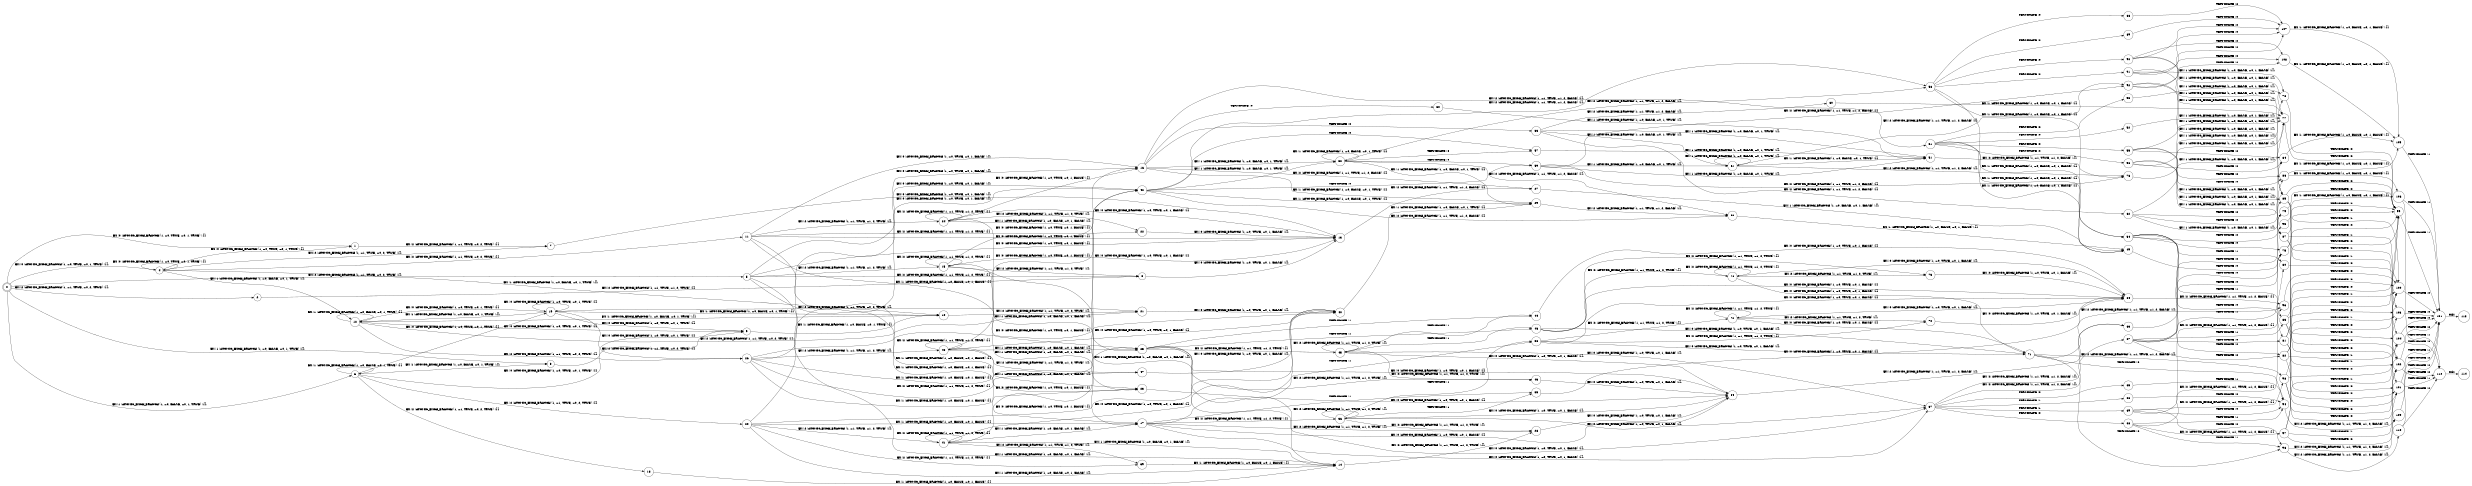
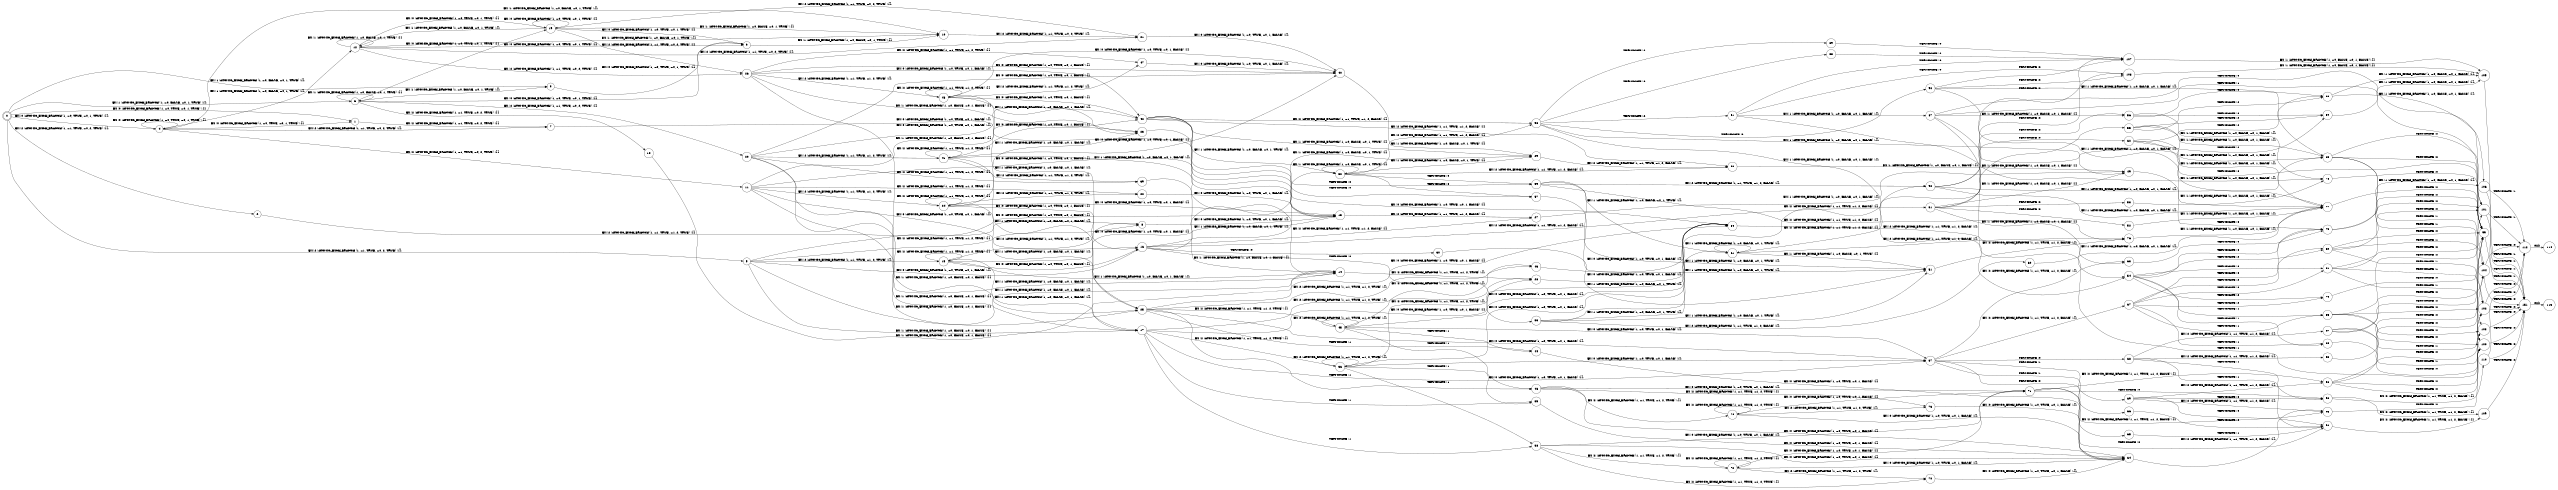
(2197, 209) -> (2029, 116)
